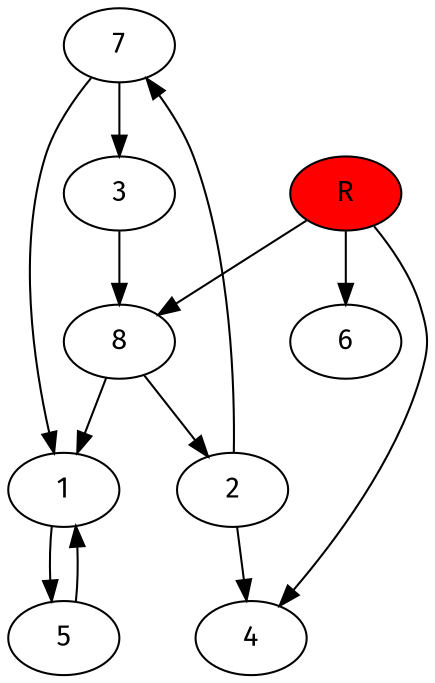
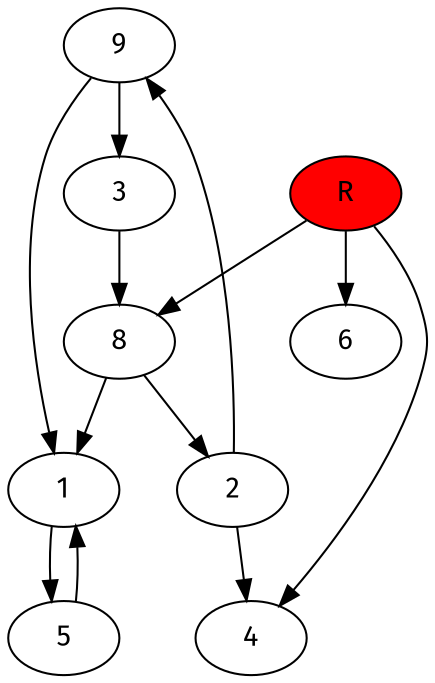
(119, 45) -> (119, 45)
